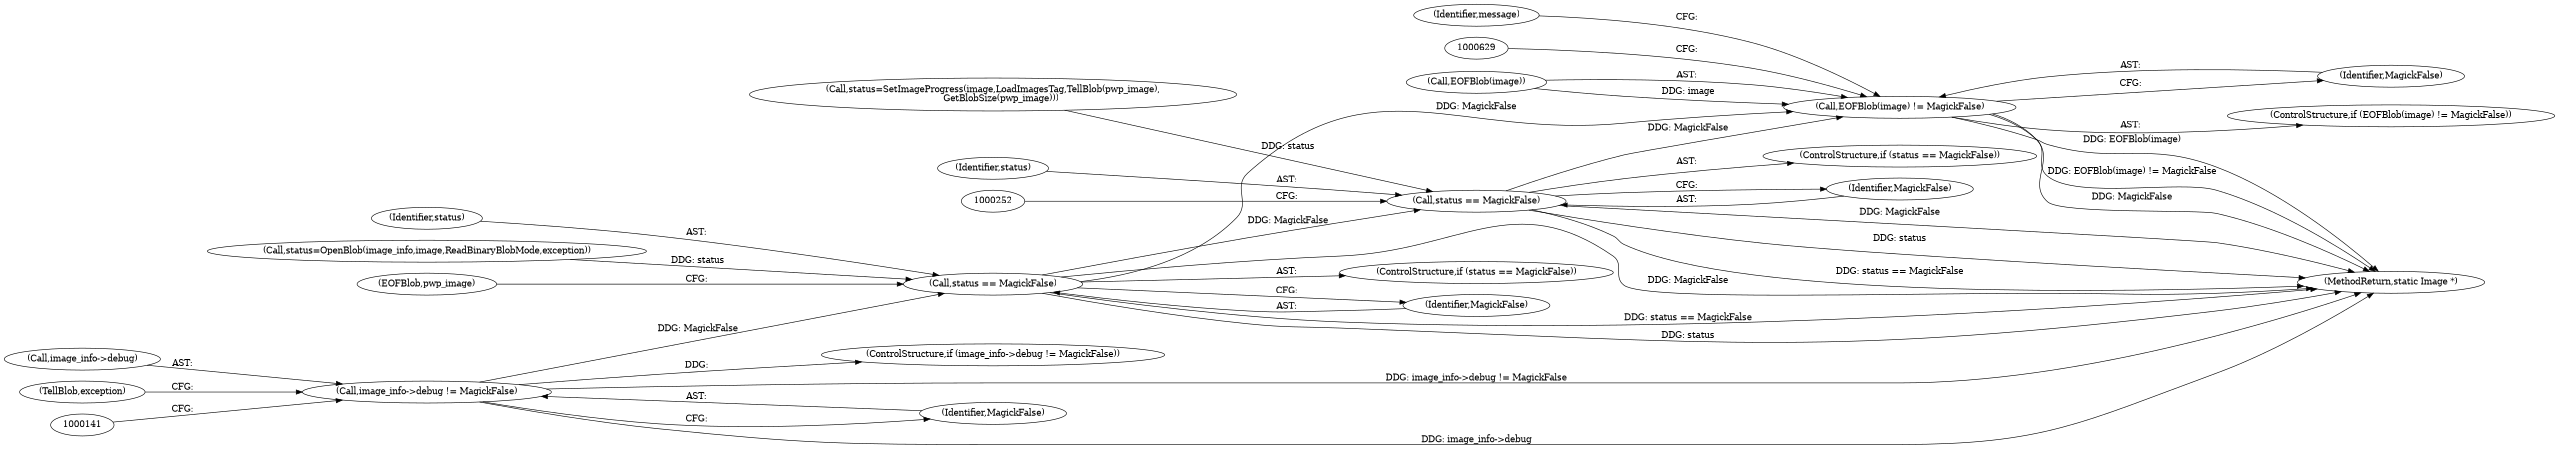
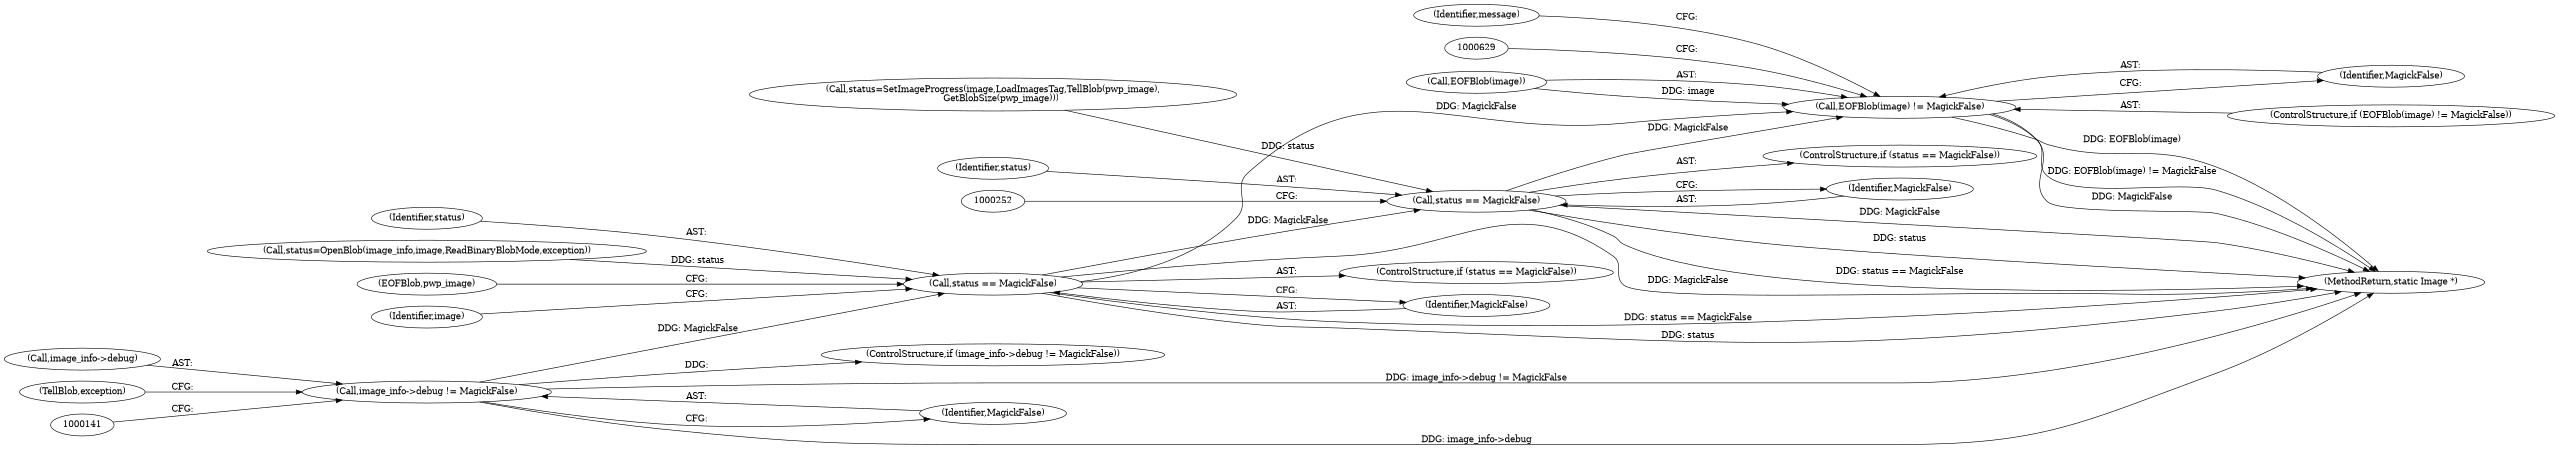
(2124, 133) -> (2126, 111)
none -> (427, 317)
